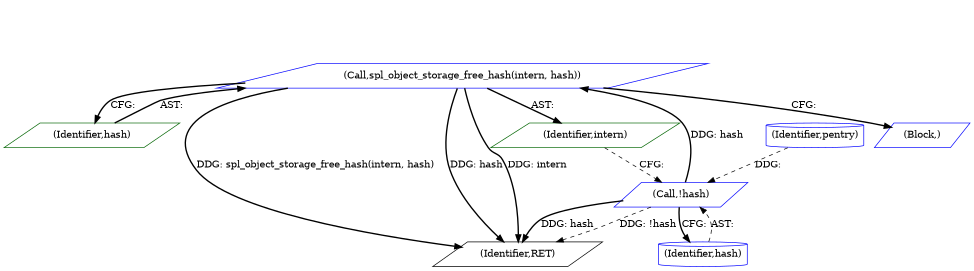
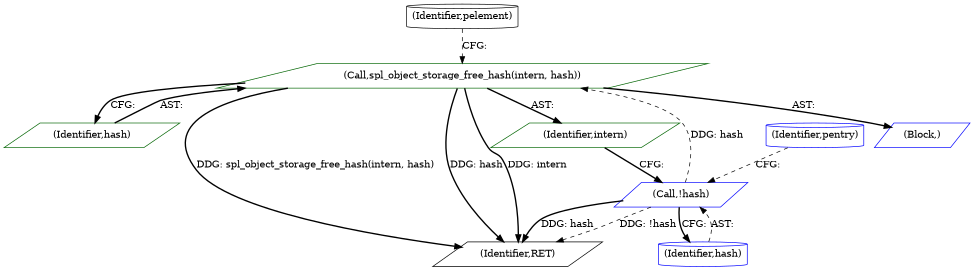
none -> (462, 16)
(462, 76) -> (462, 76)
(805, 106) -> (805, 106)
(666, 111) -> (666, 111)
(630, 163) -> (630, 163)
(770, 165) -> (770, 165)
